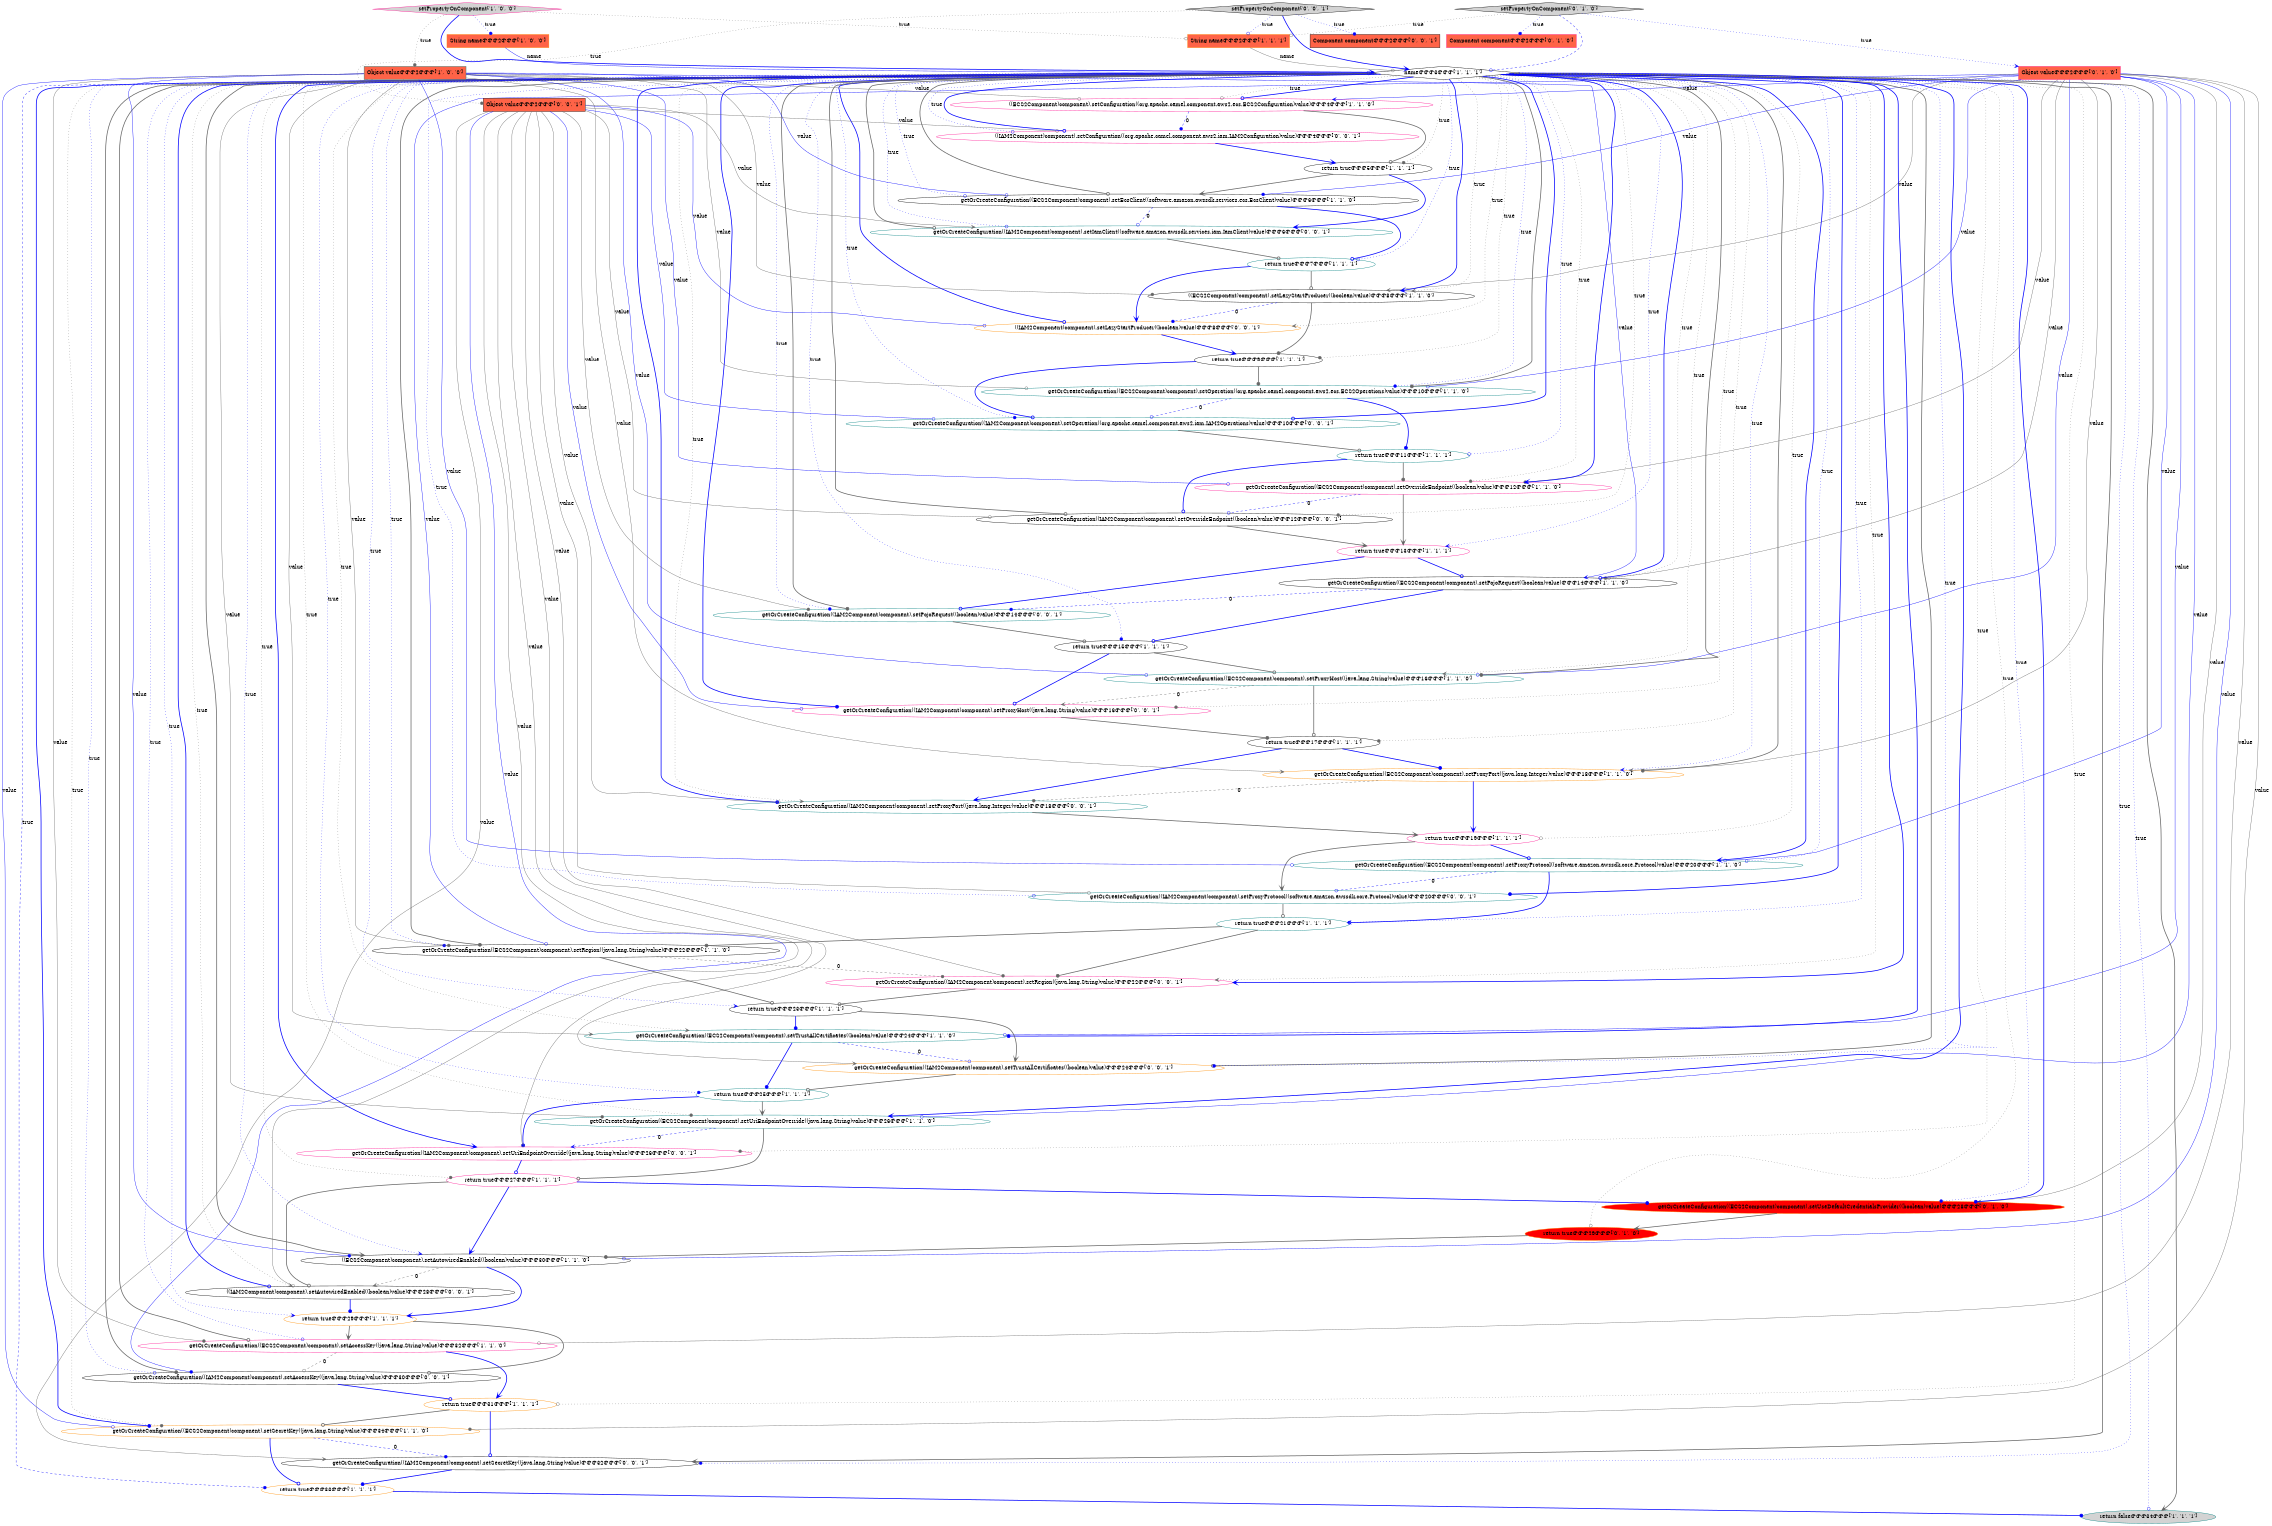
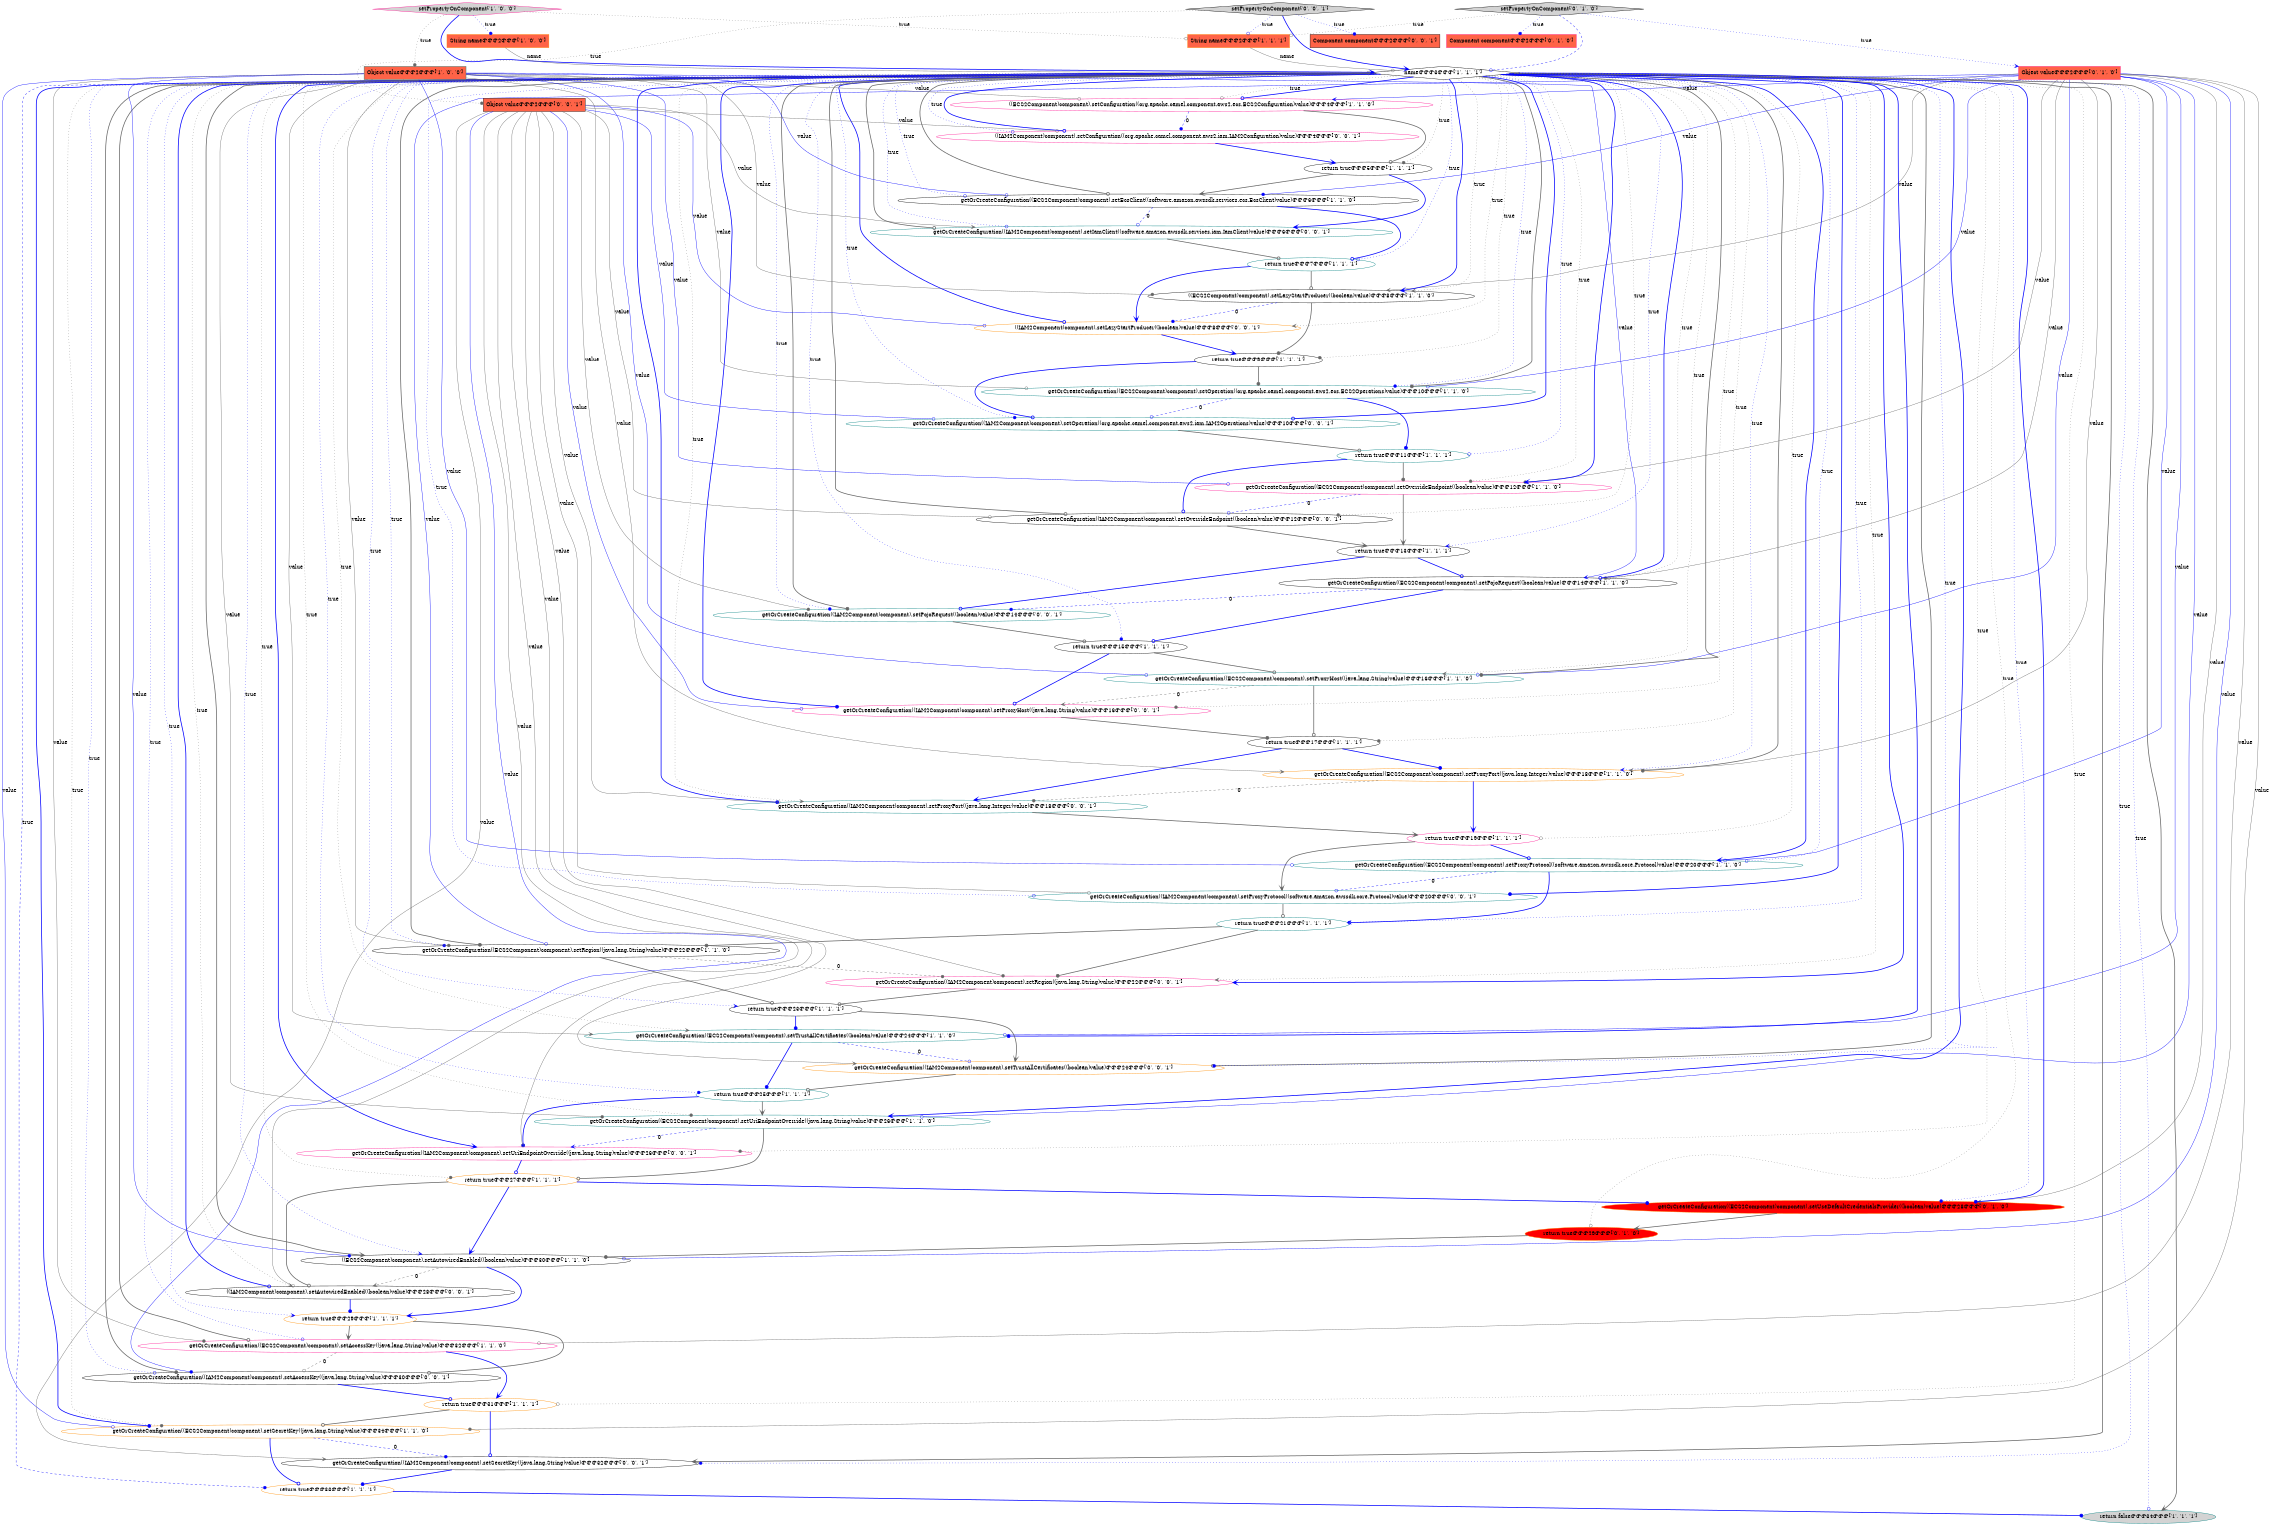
(913, 71) -> (913, 71)
(1403, 551) -> (1403, 551)
(513, 1180) -> (513, 1180)
